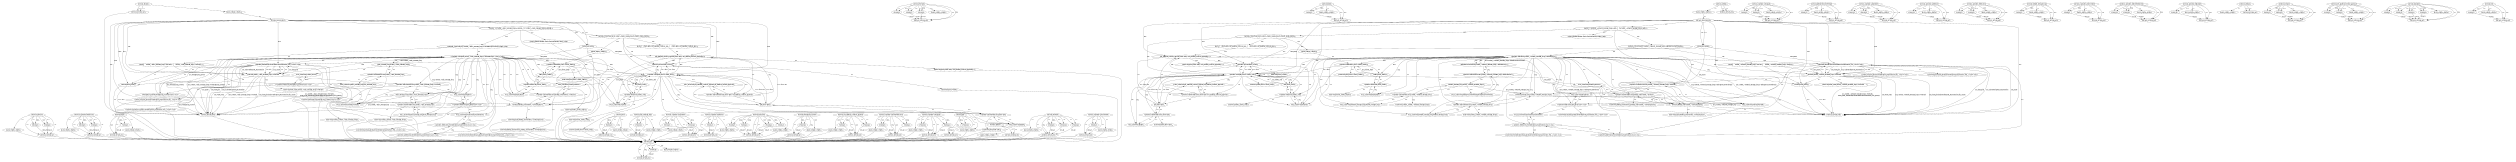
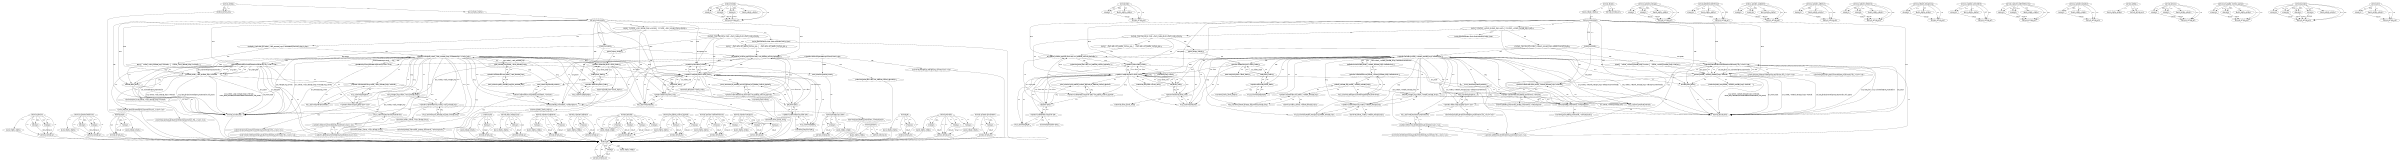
(298, 79) -> (830, 94)
